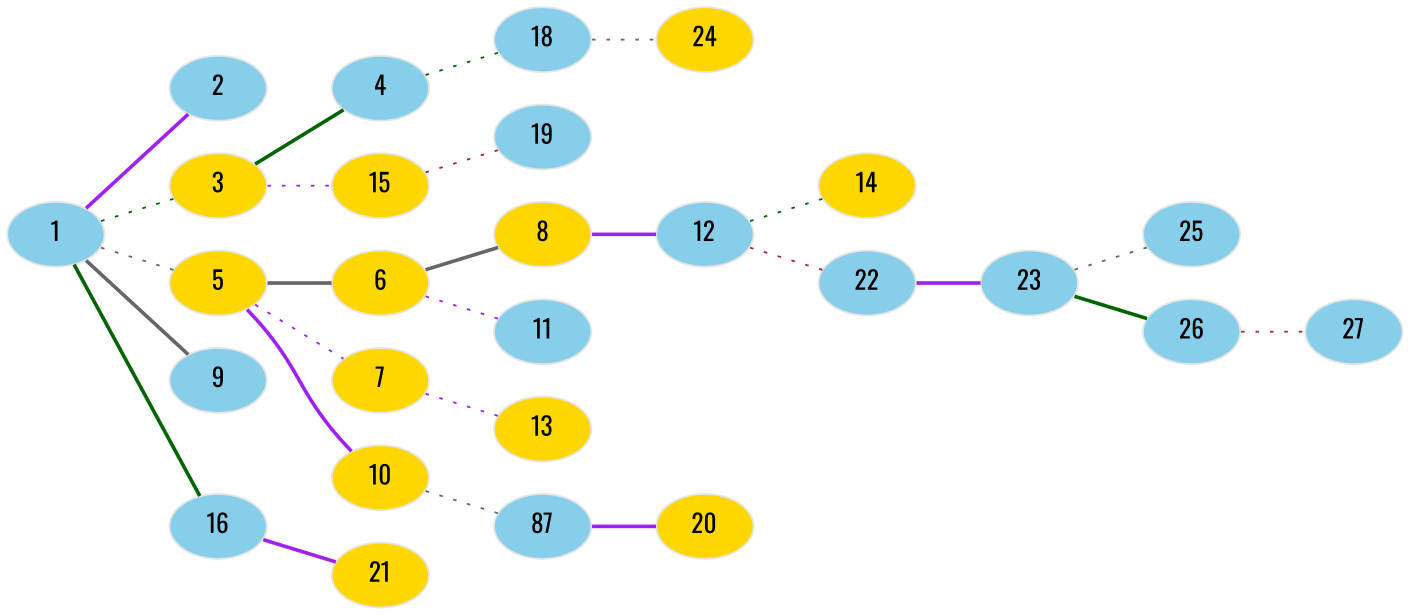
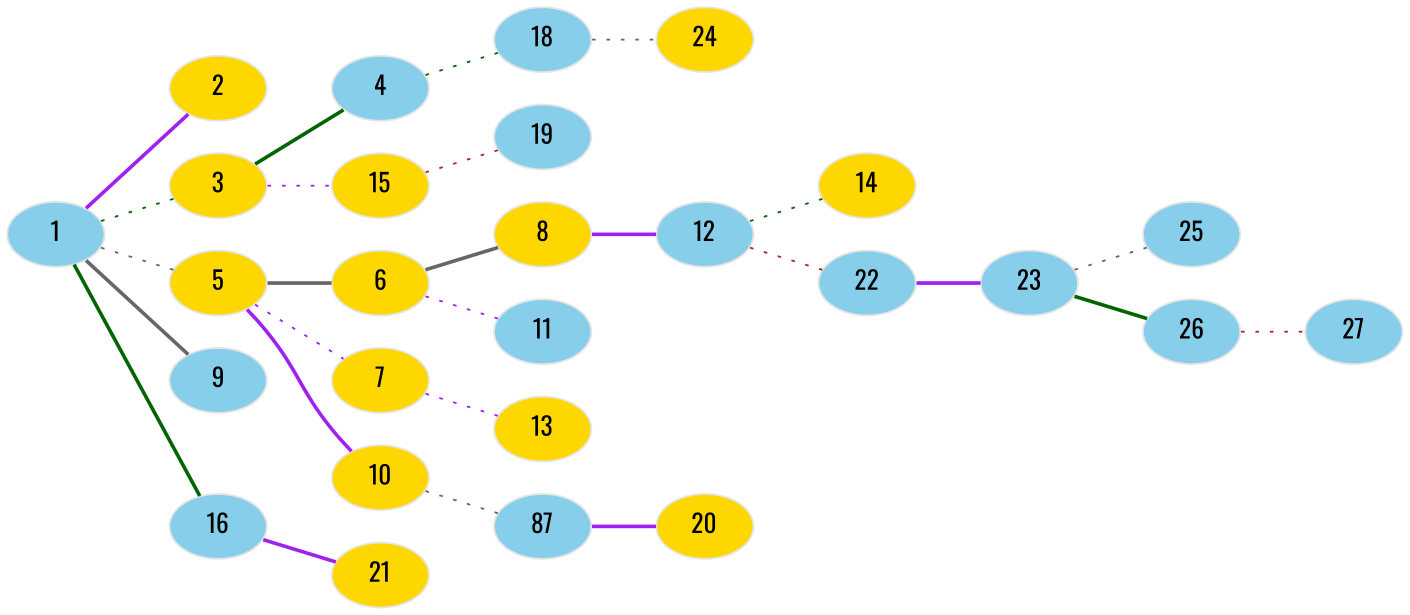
(218, 88) -> (218, 88)
